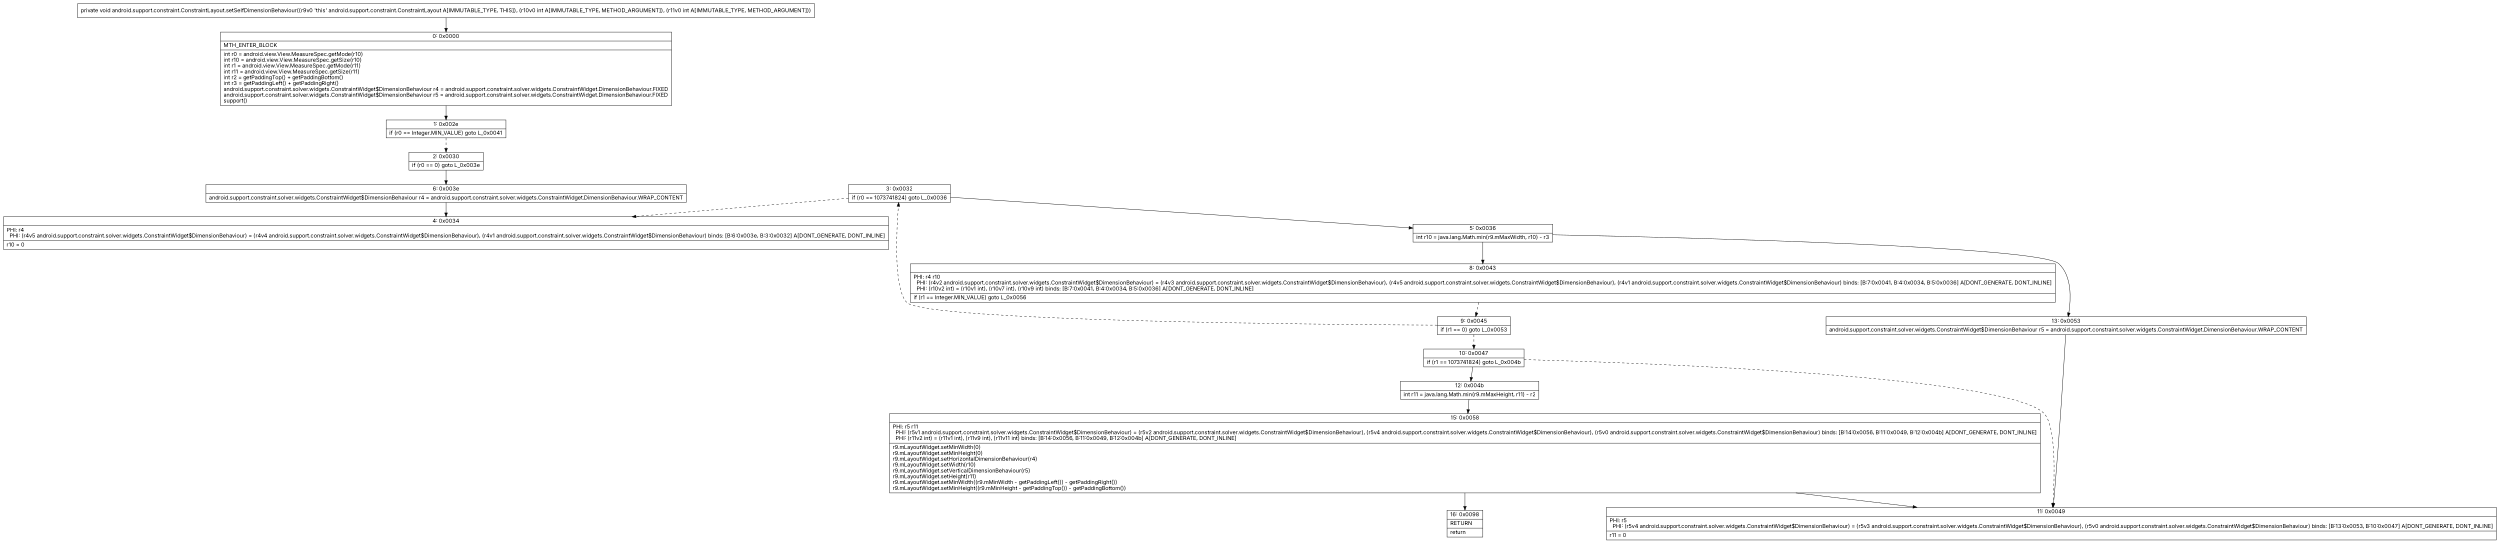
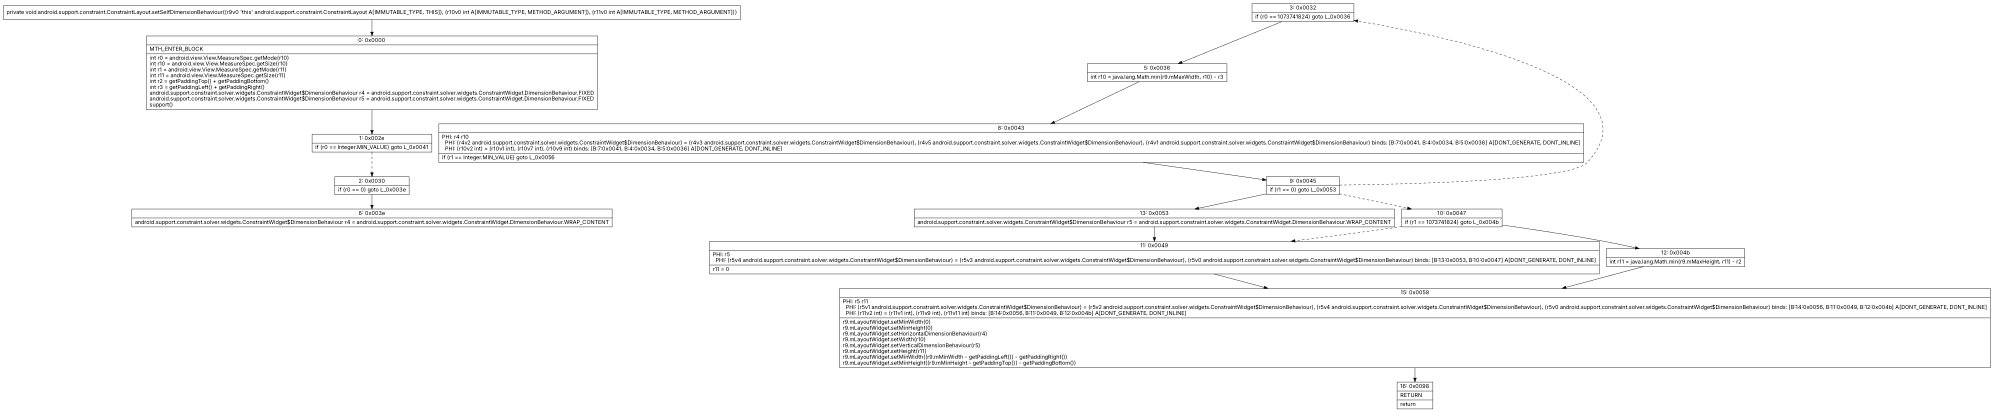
(446, 233) -> none
(1832, 243) -> (1232, 201)
(1478, 308) -> (1203, 171)
(1854, 500) -> (1239, 281)
